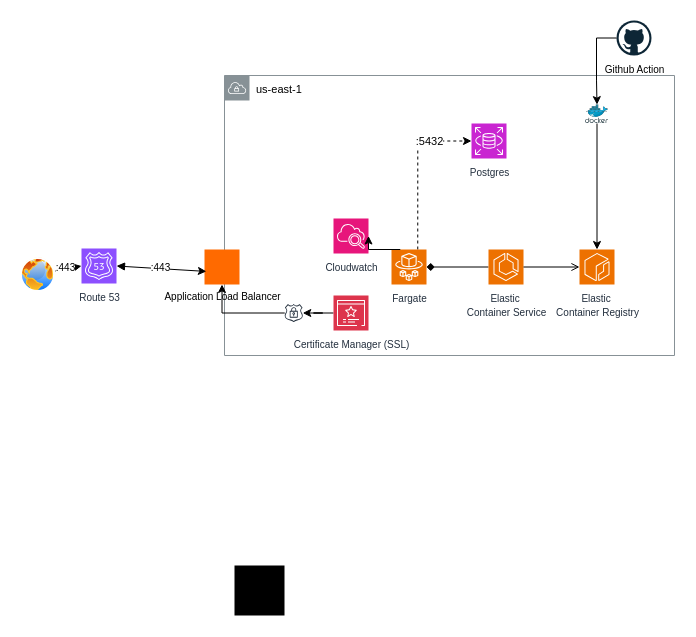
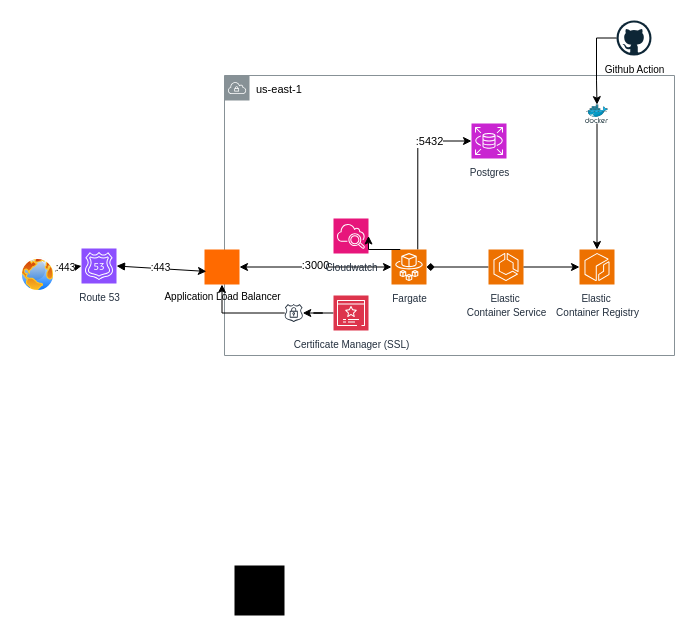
(418, 197) -> (418, 197)
none -> (315, 267)
(572, 267) -> (571, 267)
